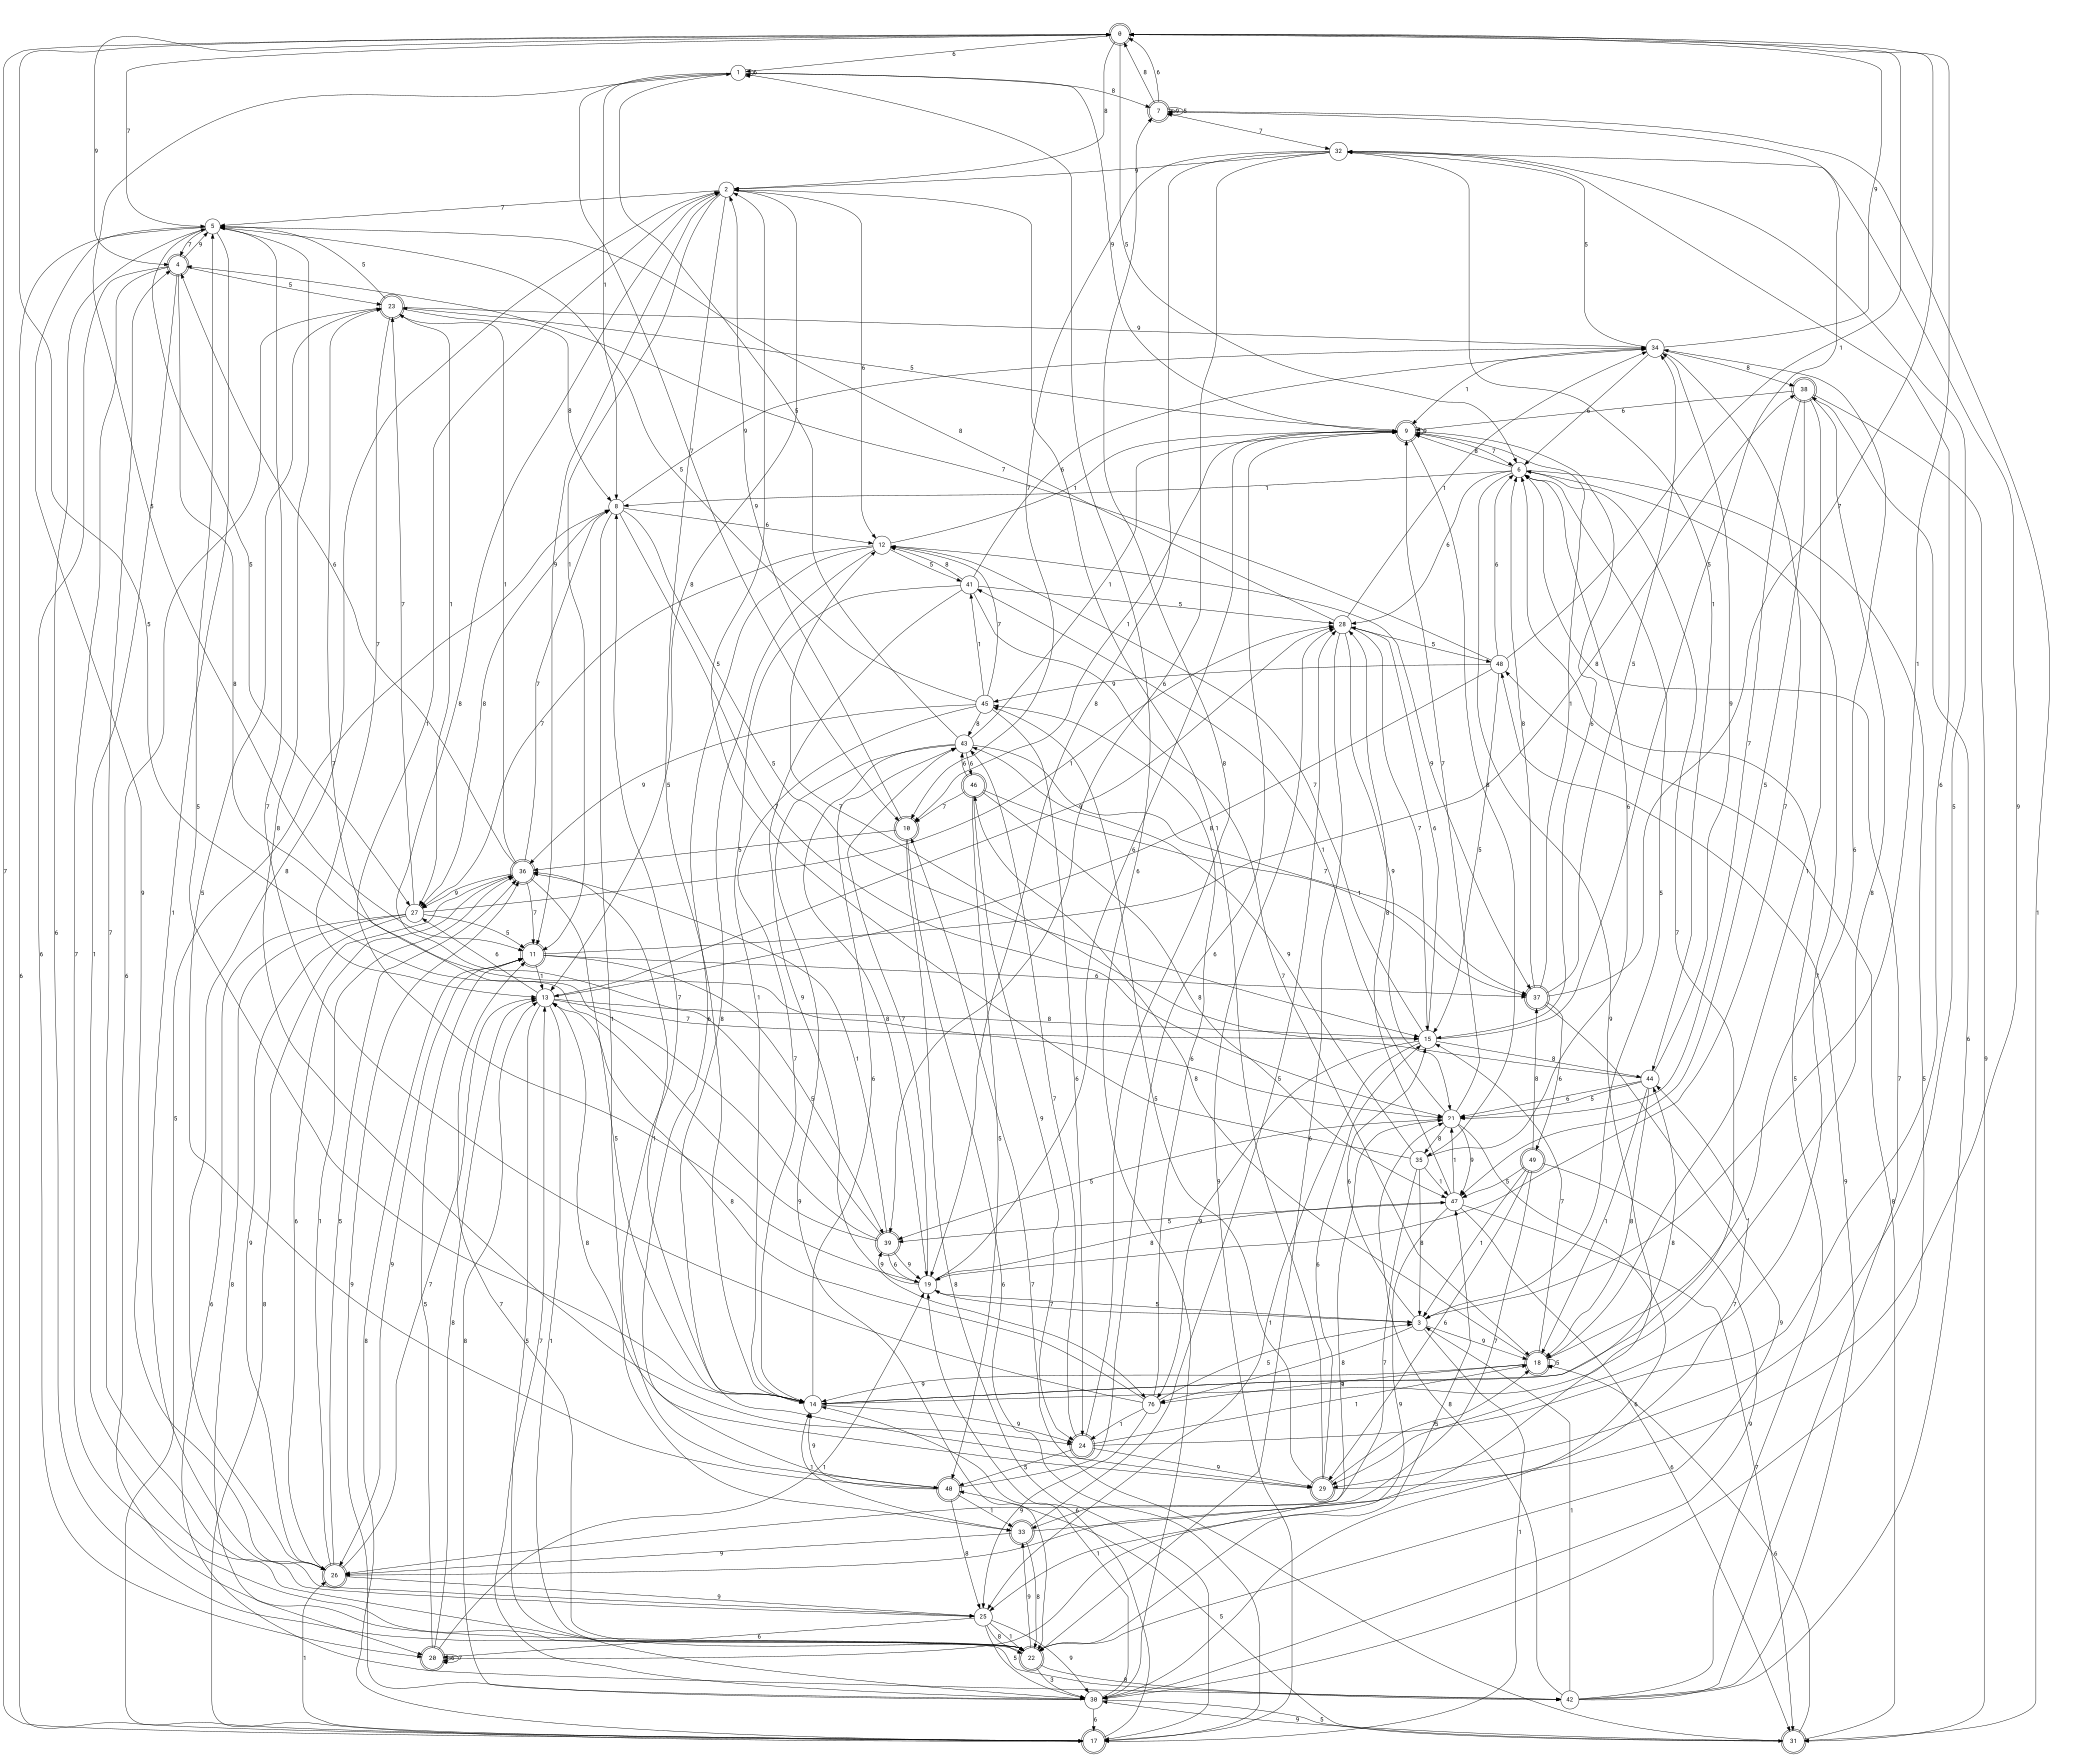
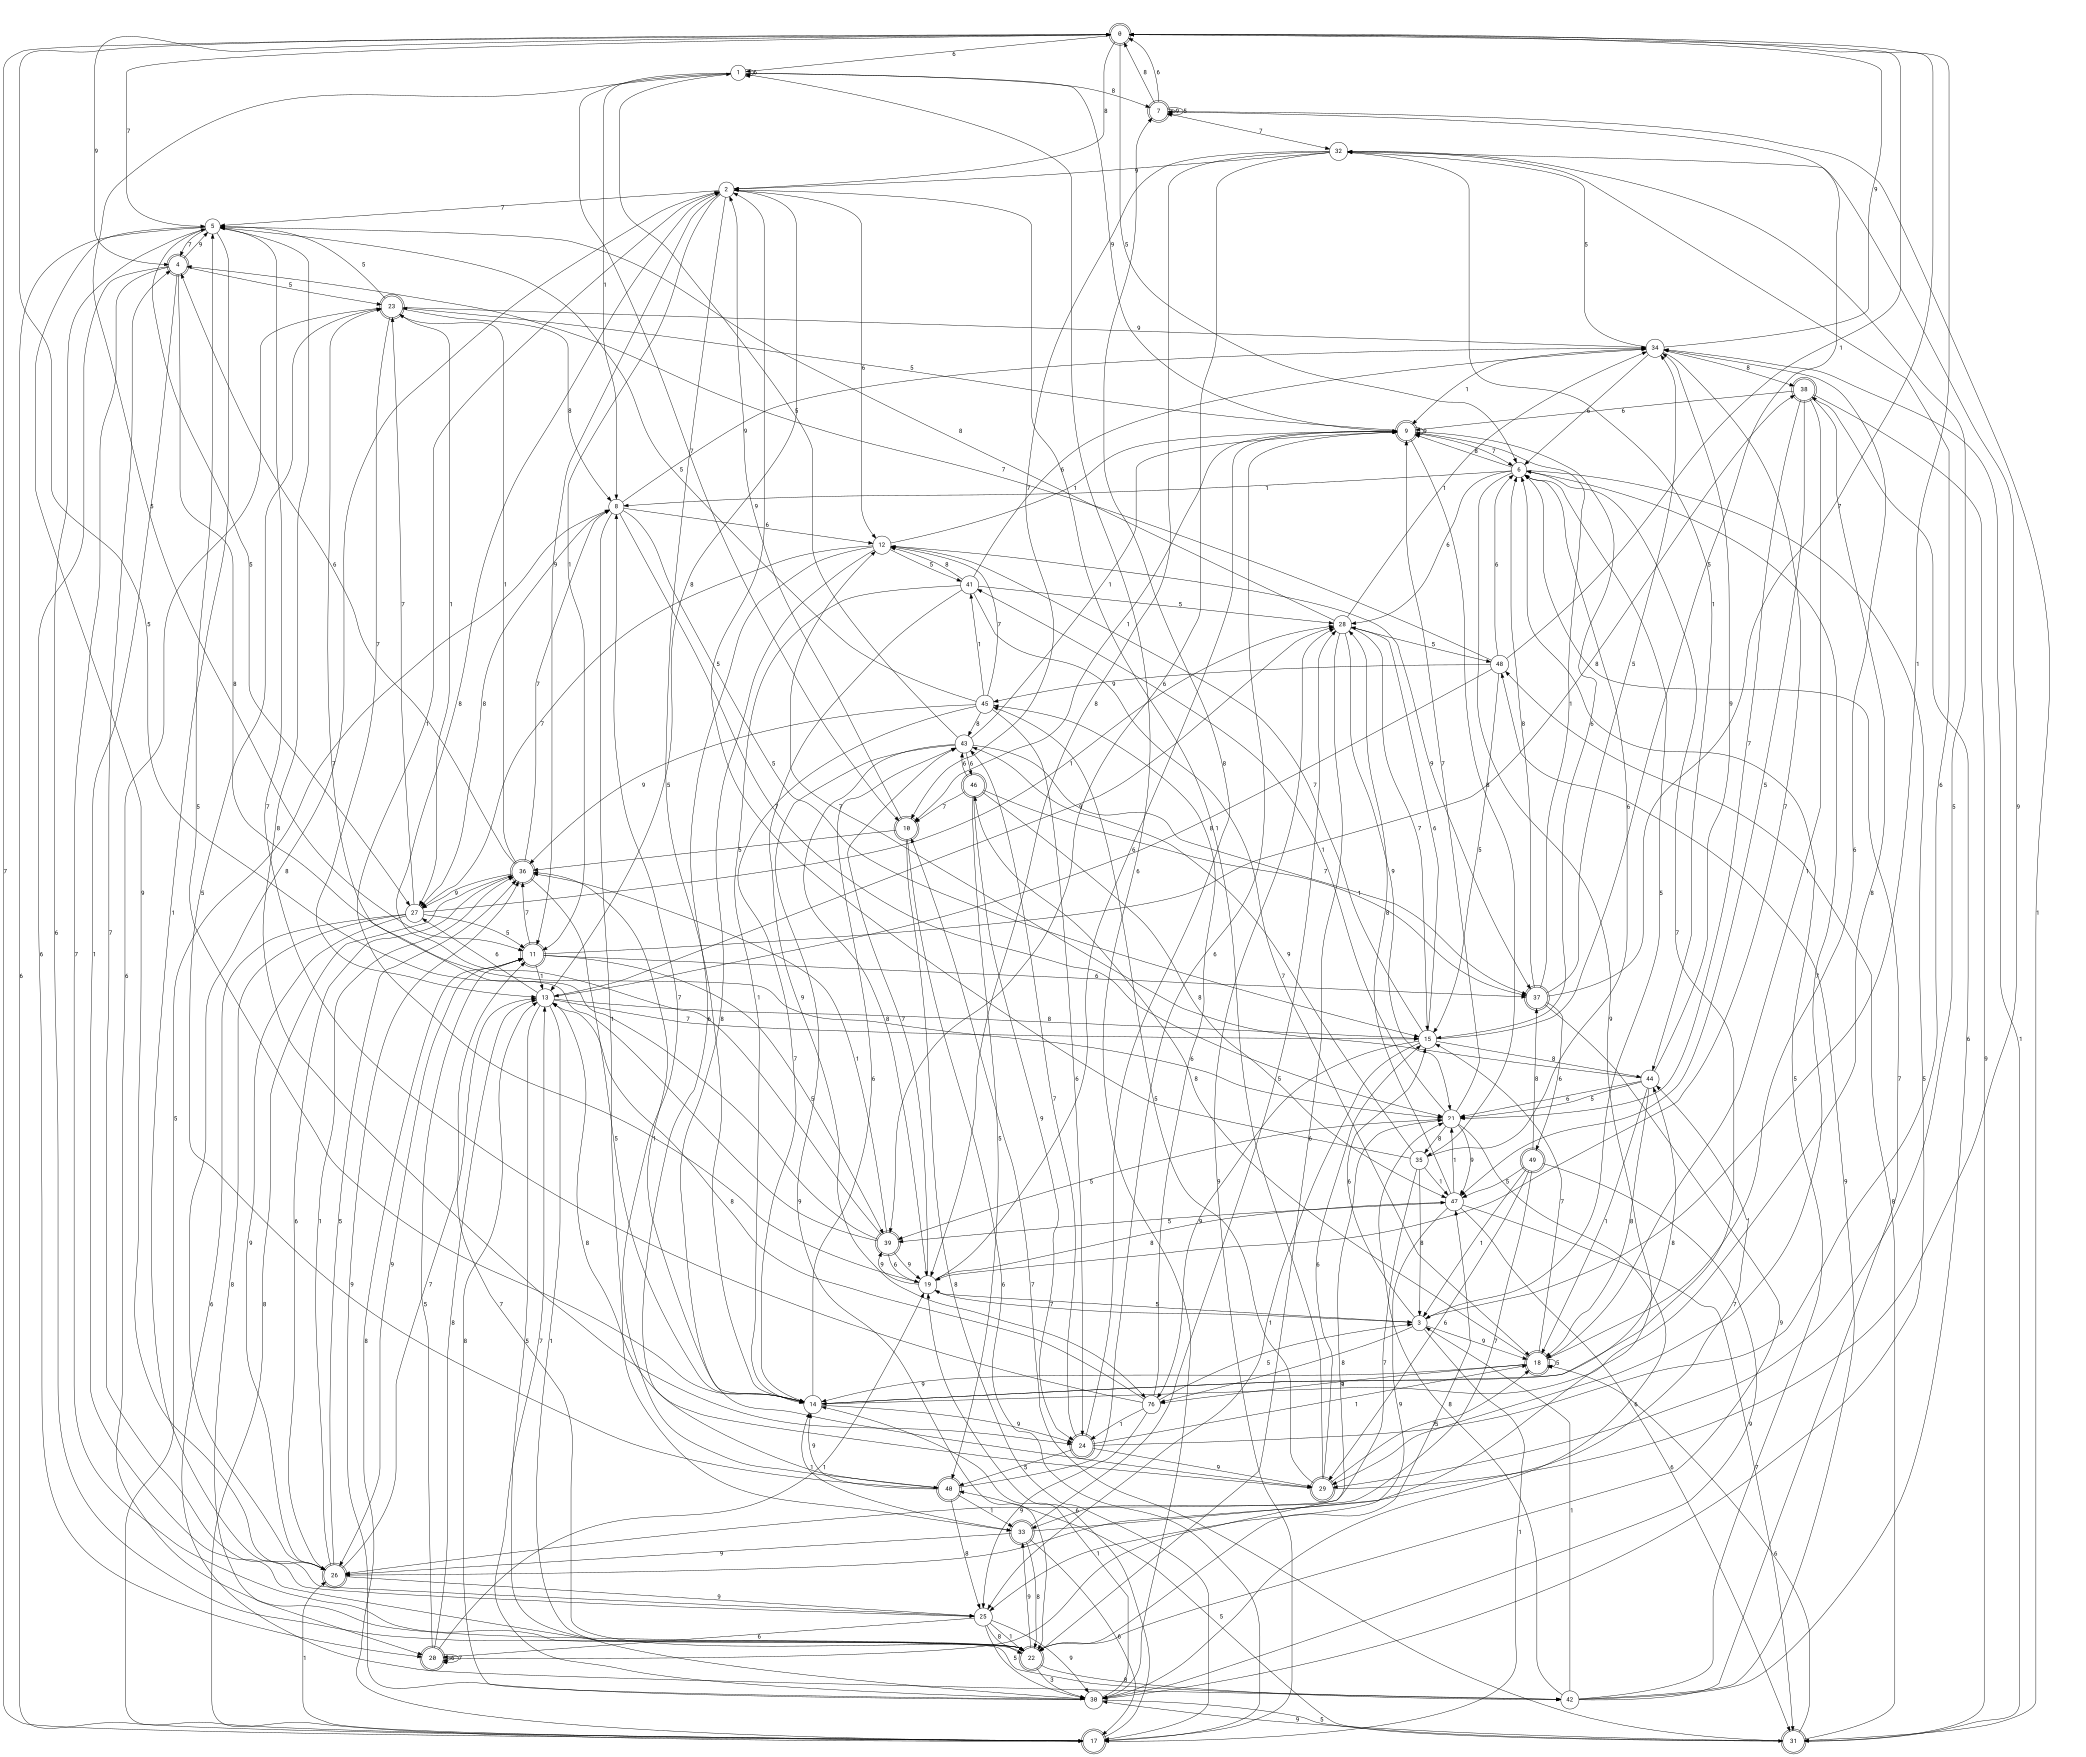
(532, 910) -> (524, 916)
none -> (2020, 1067)
(1094, 1718) -> (1110, 1628)
